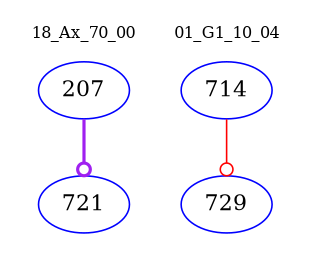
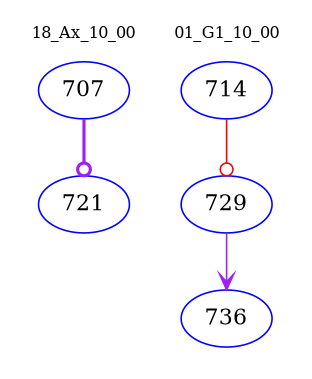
(84, 34) -> (84, 34)
(227, 34) -> (227, 34)
(84, 90) -> (84, 90)
none -> (227, 319)
